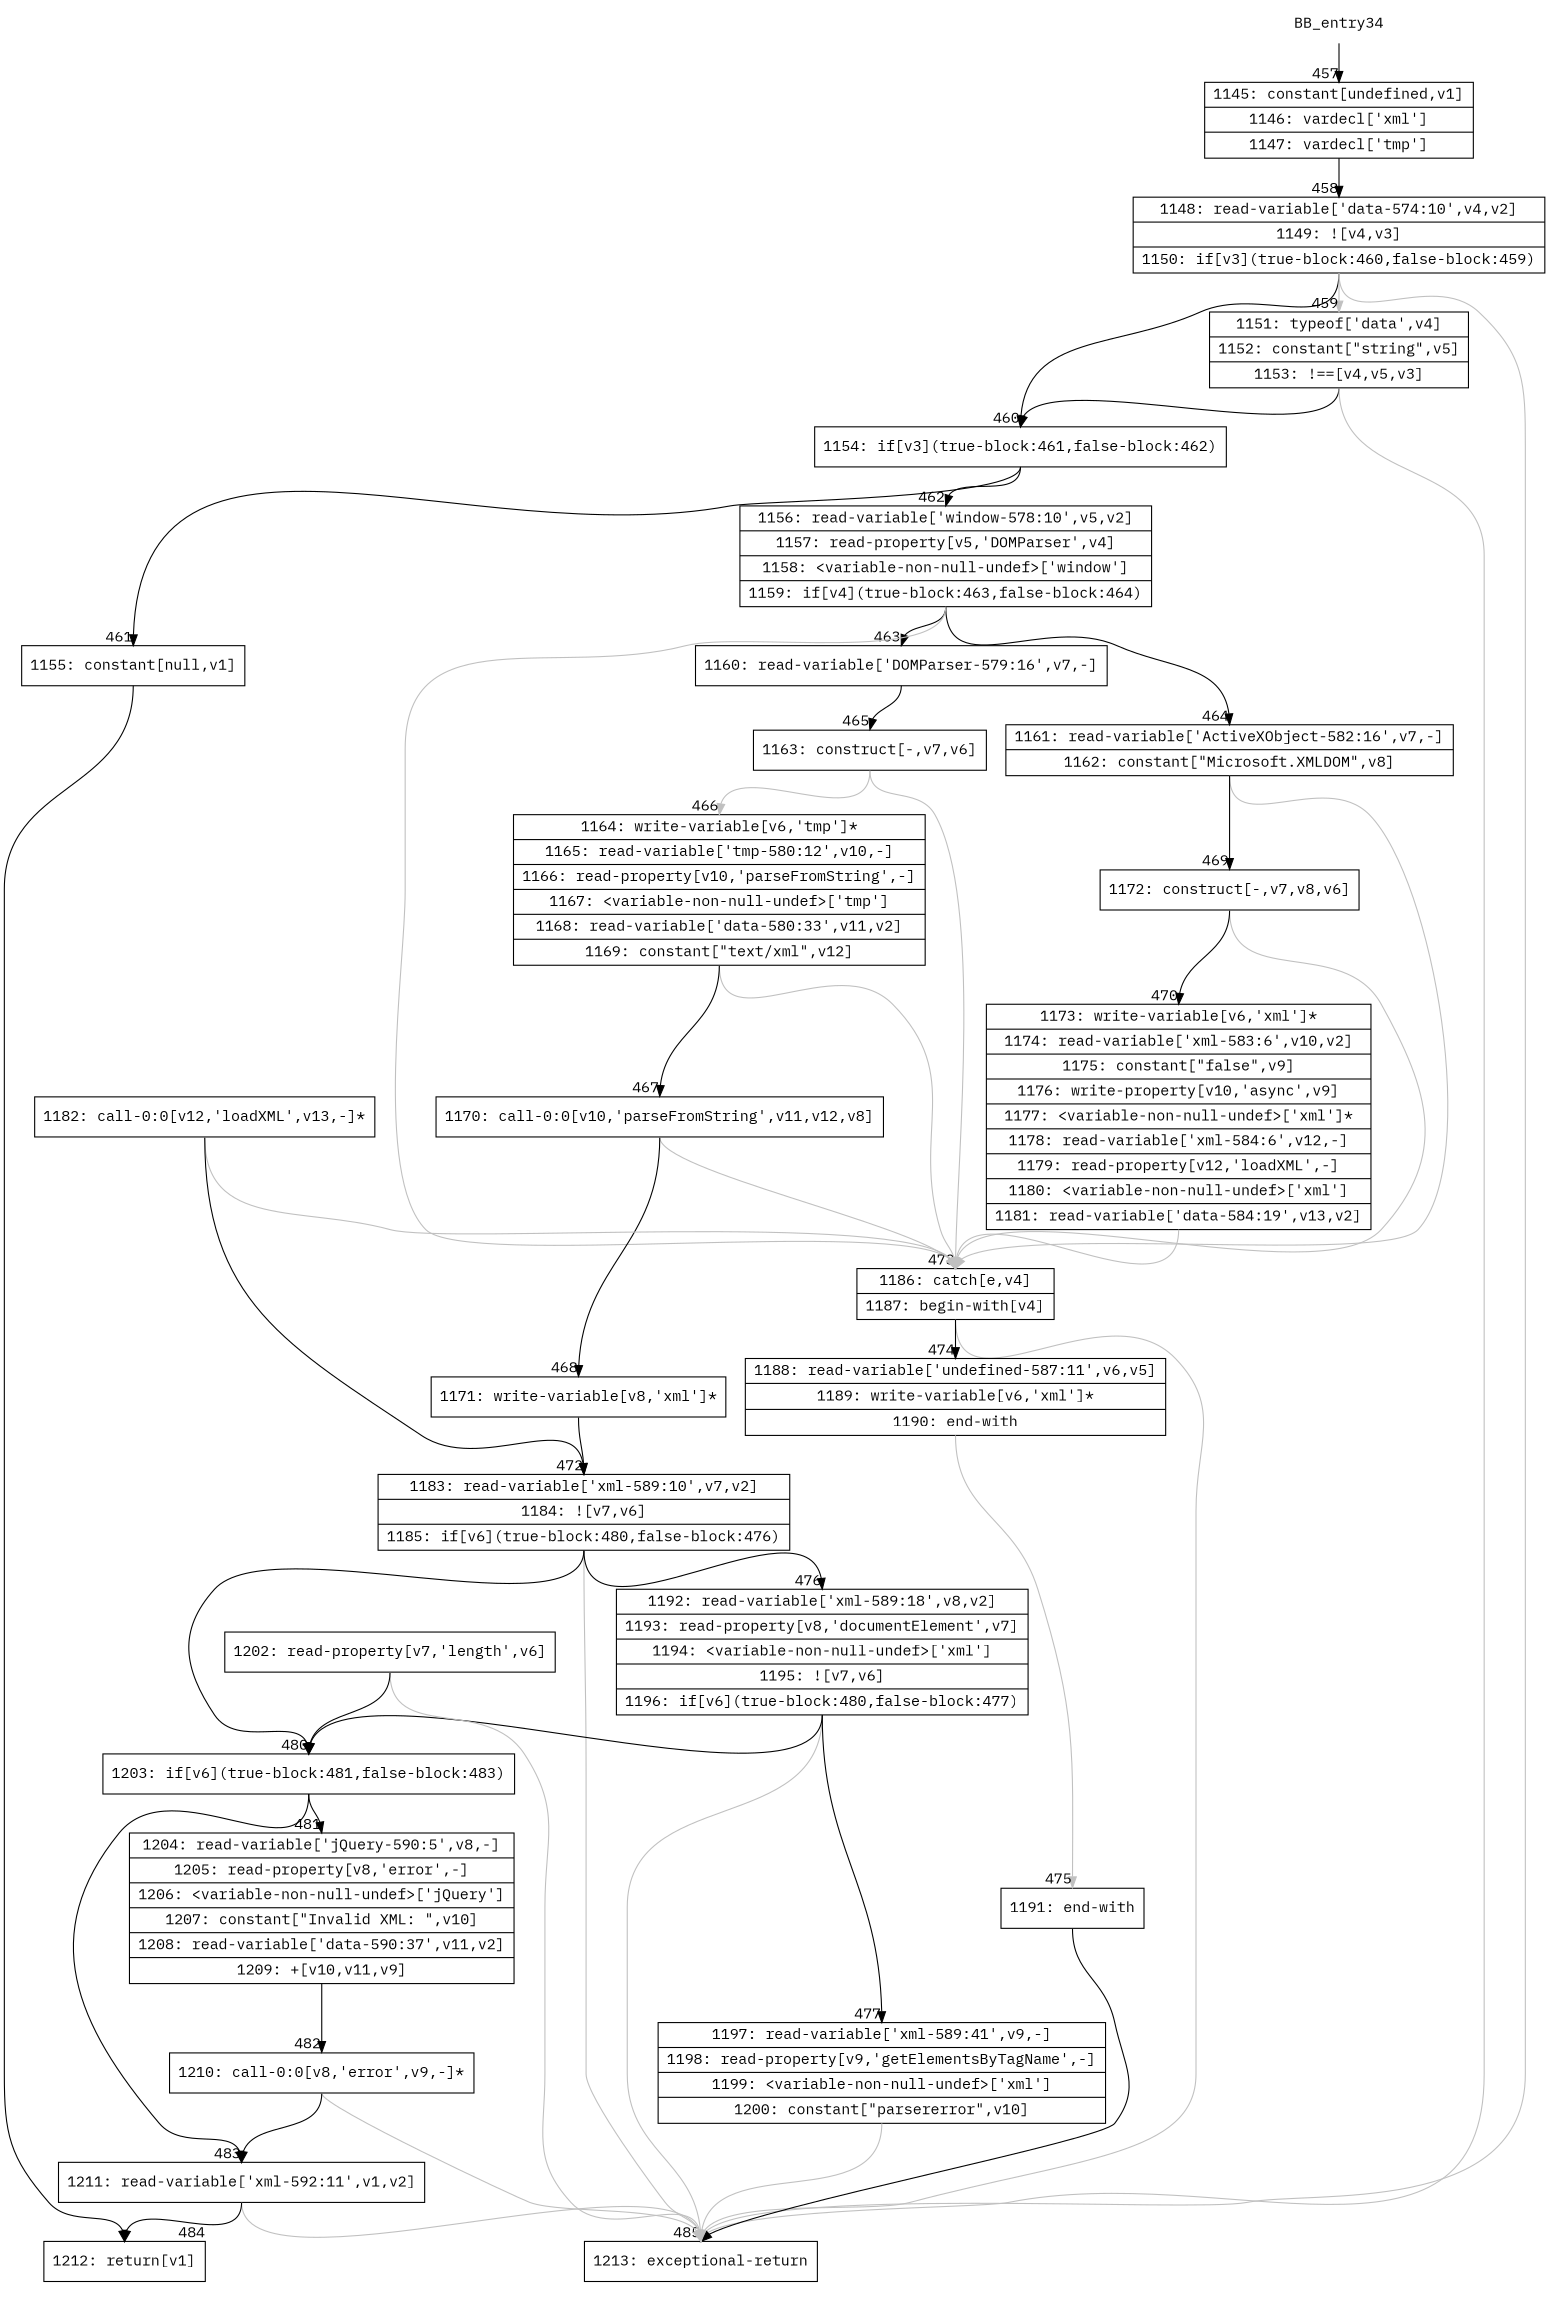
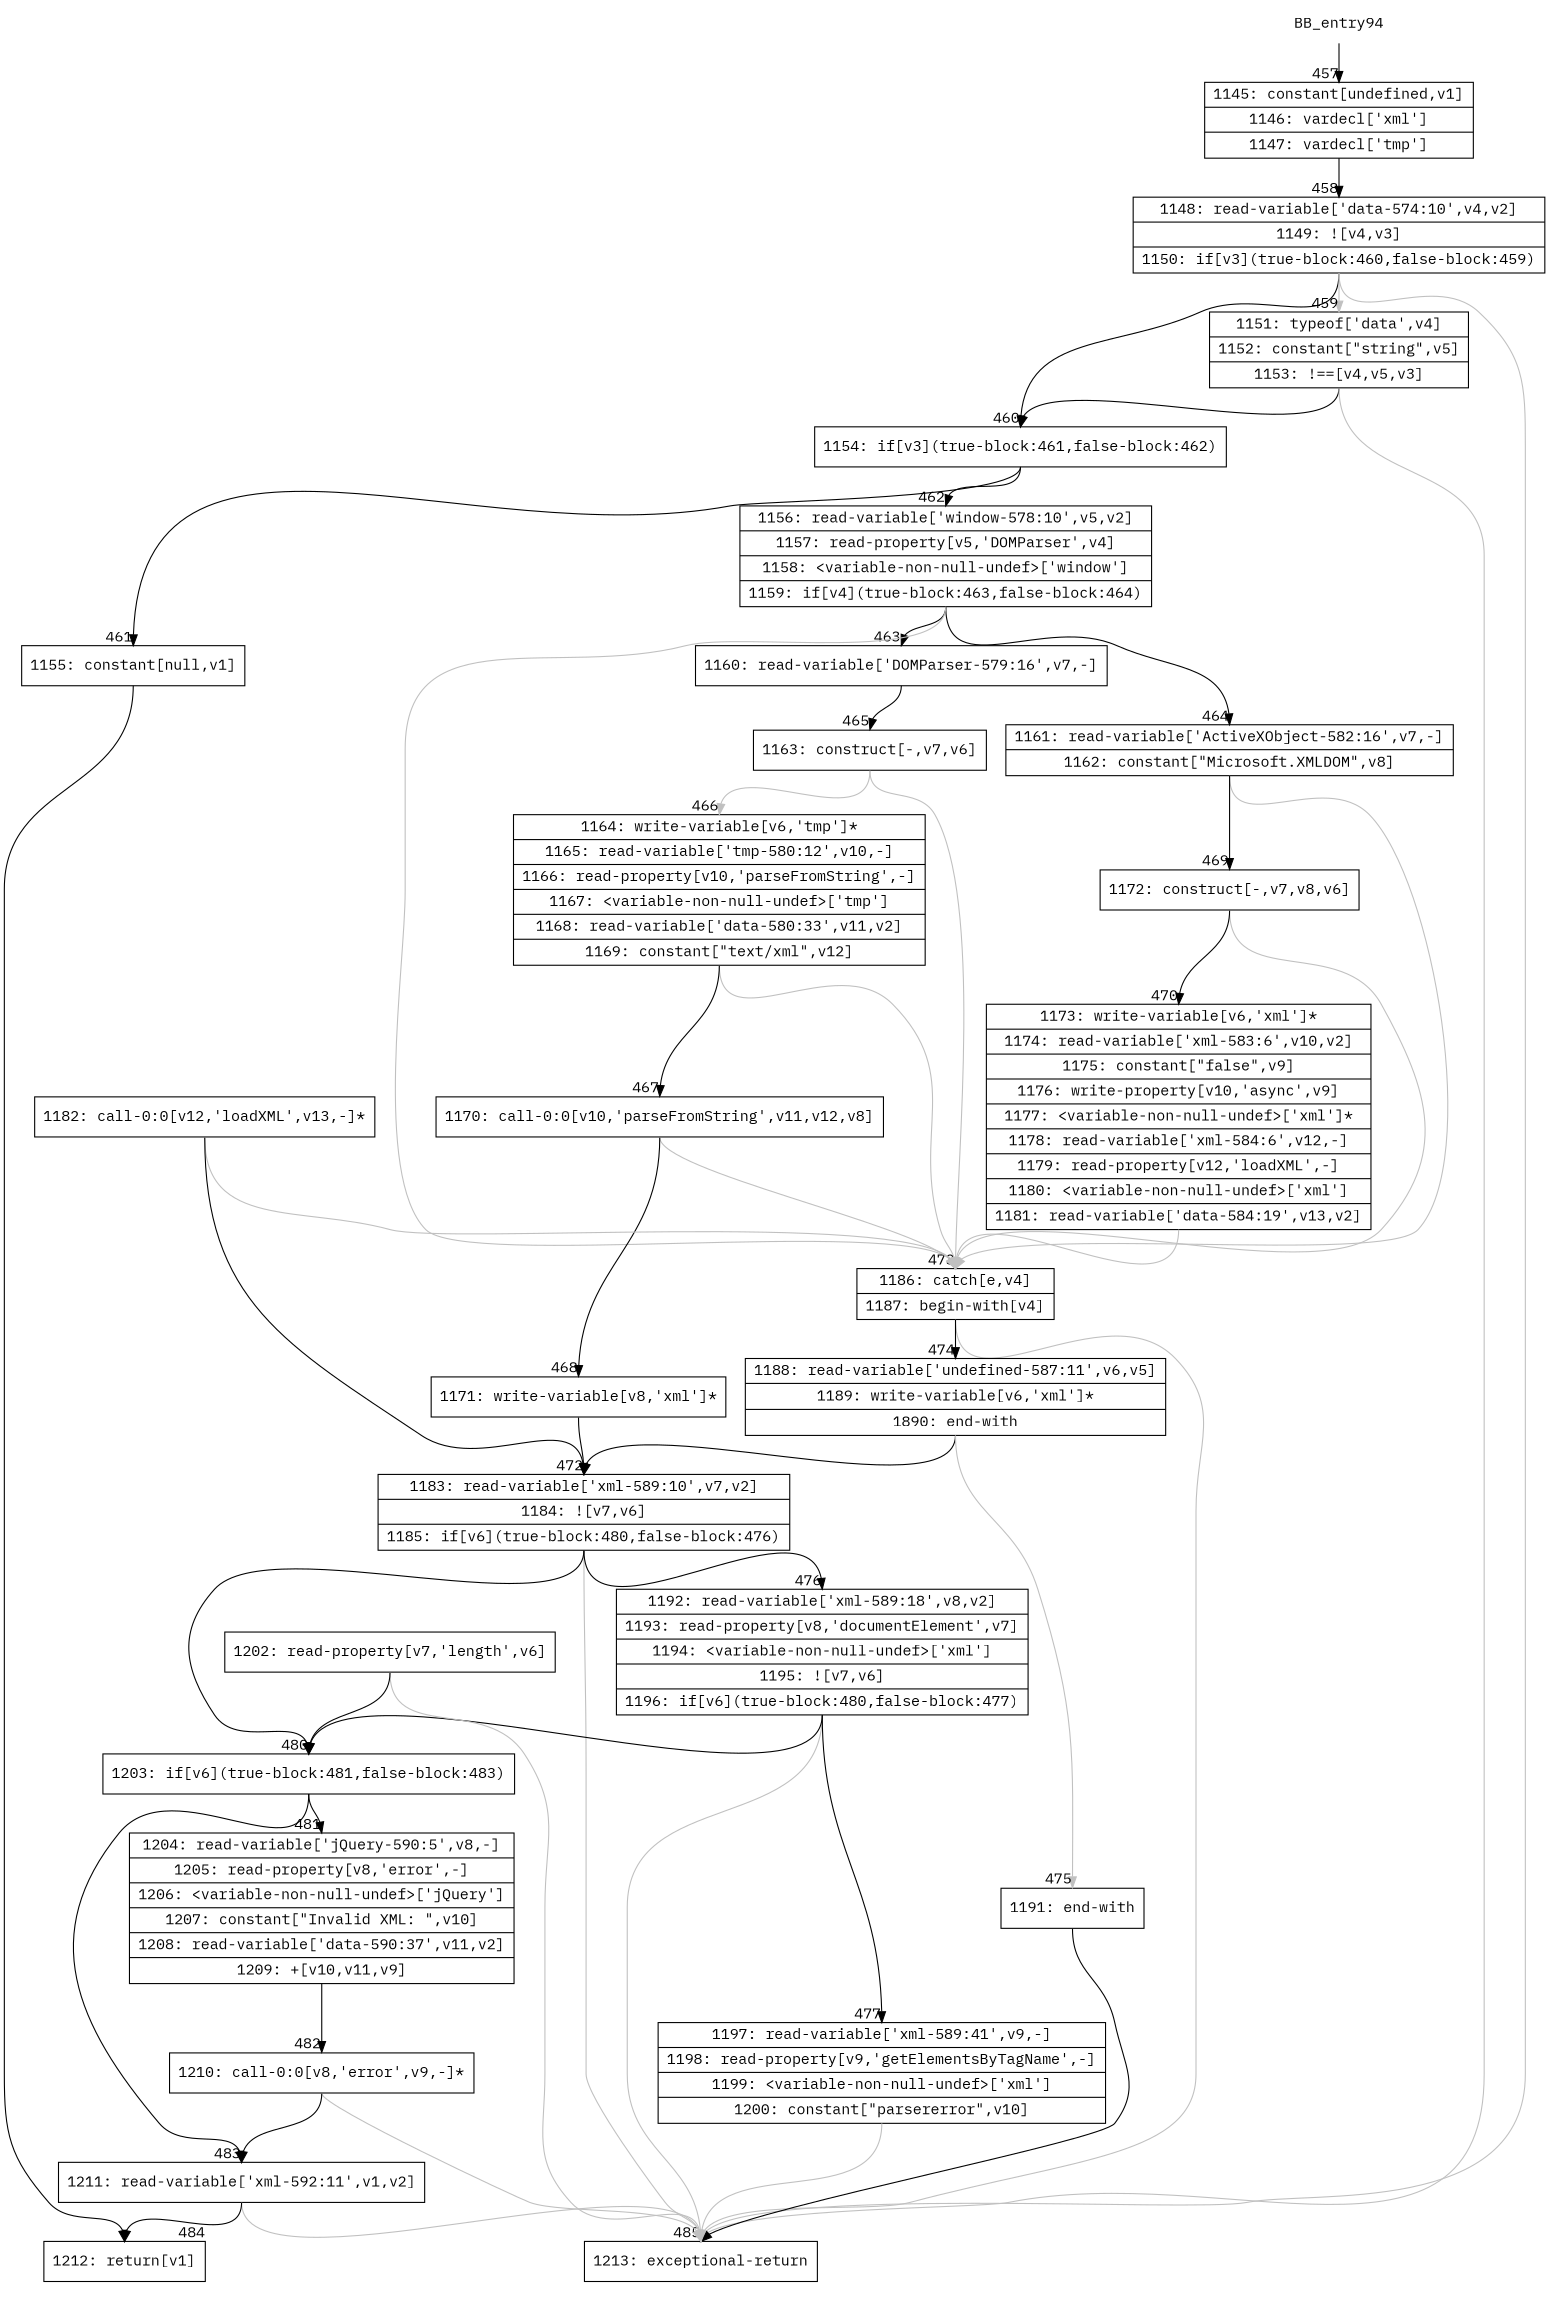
(1339, 24) -> (1339, 24)
(955, 1422) -> (955, 1422)
none -> (775, 1456)
